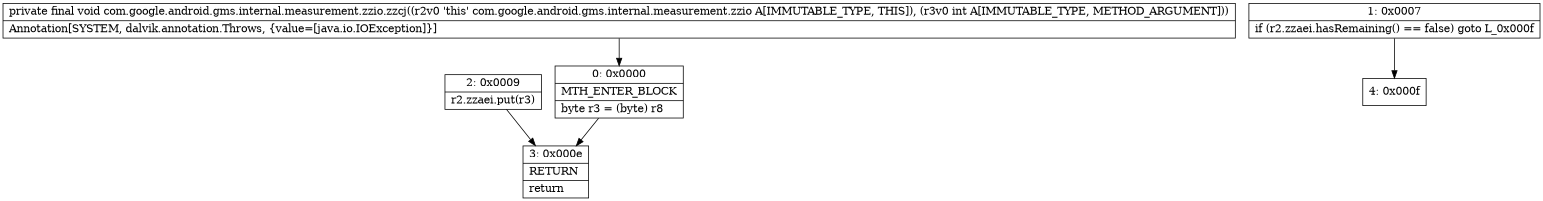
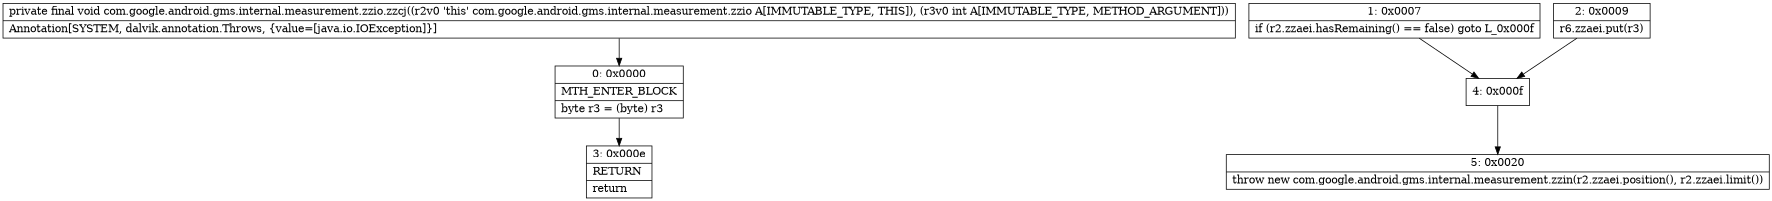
(493, 100) -> (1602, 29)
(612, 109) -> (612, 109)
(519, 125) -> (1550, 56)
none -> (1498, 172)
